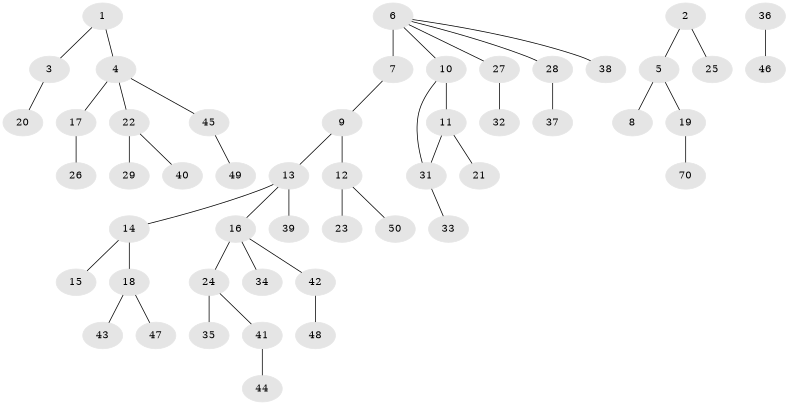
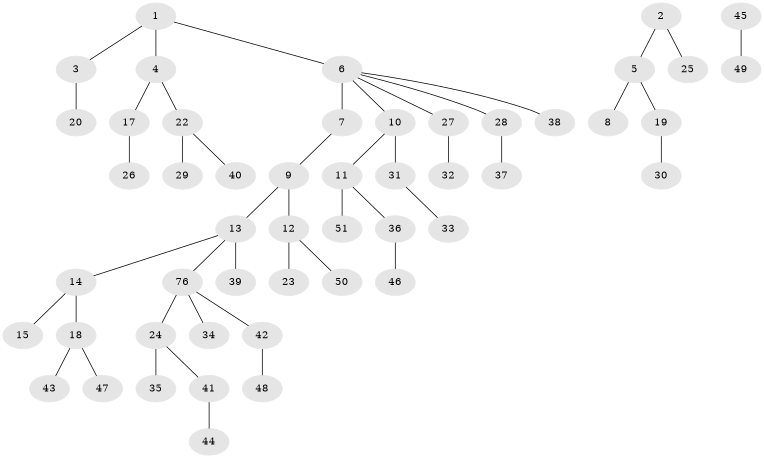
none -> (249, 43)
(163, 96) -> none
(436, 149) -> (369, 202)
(480, 176) -> (342, 229)
(686, 176) -> (661, 176)
(236, 229) -> (183, 282)
